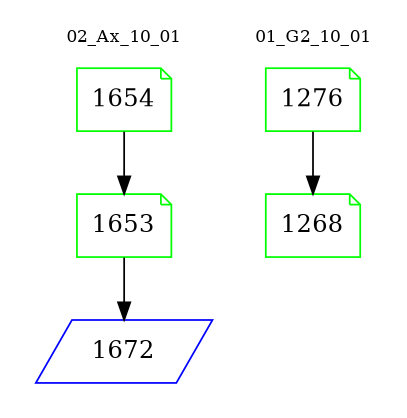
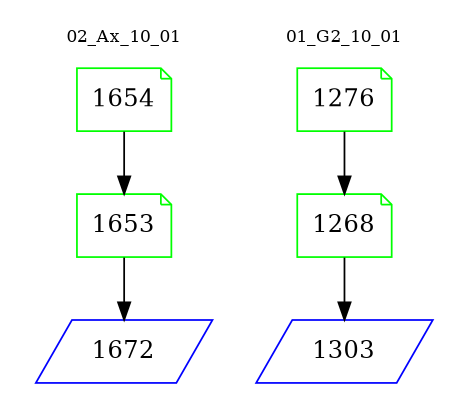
none -> (344, 351)
